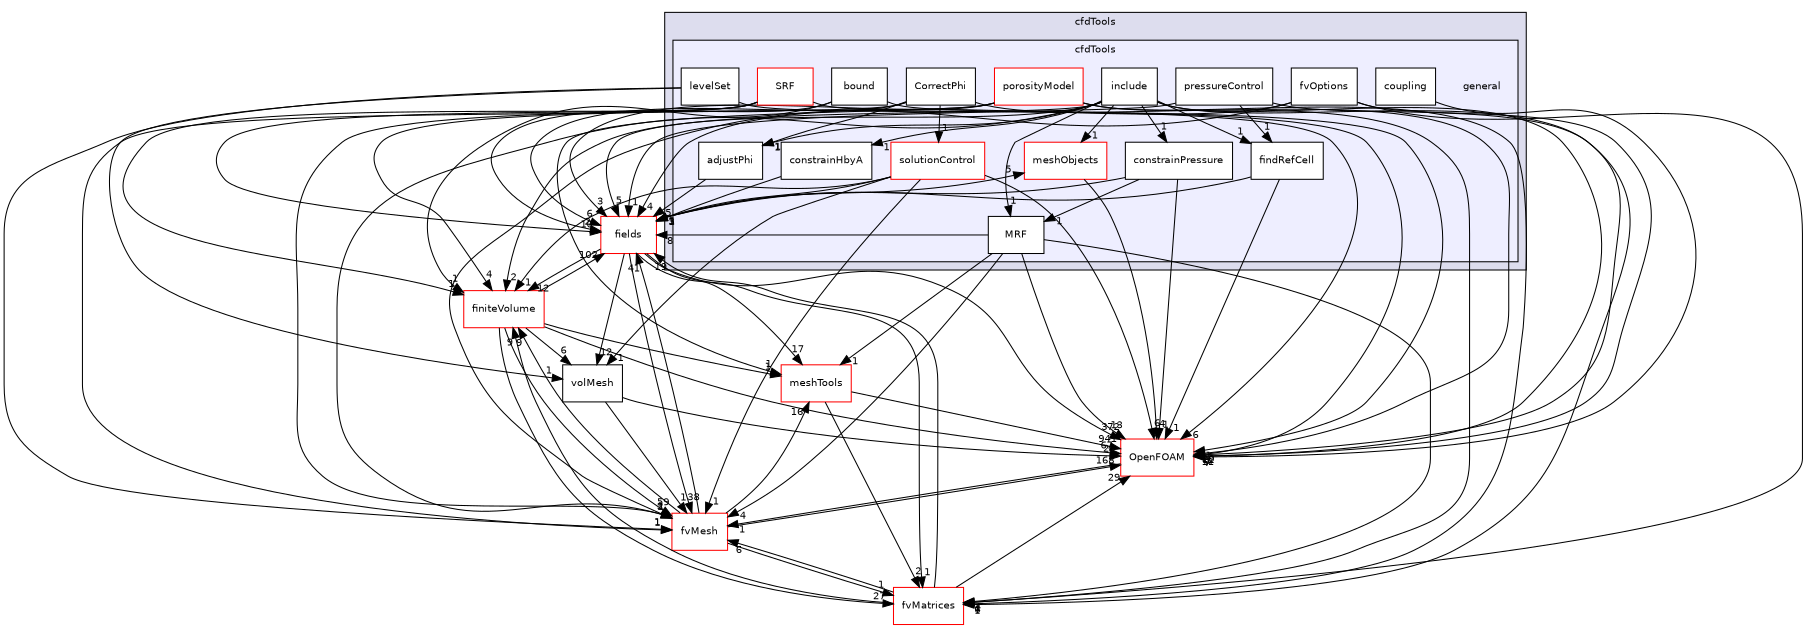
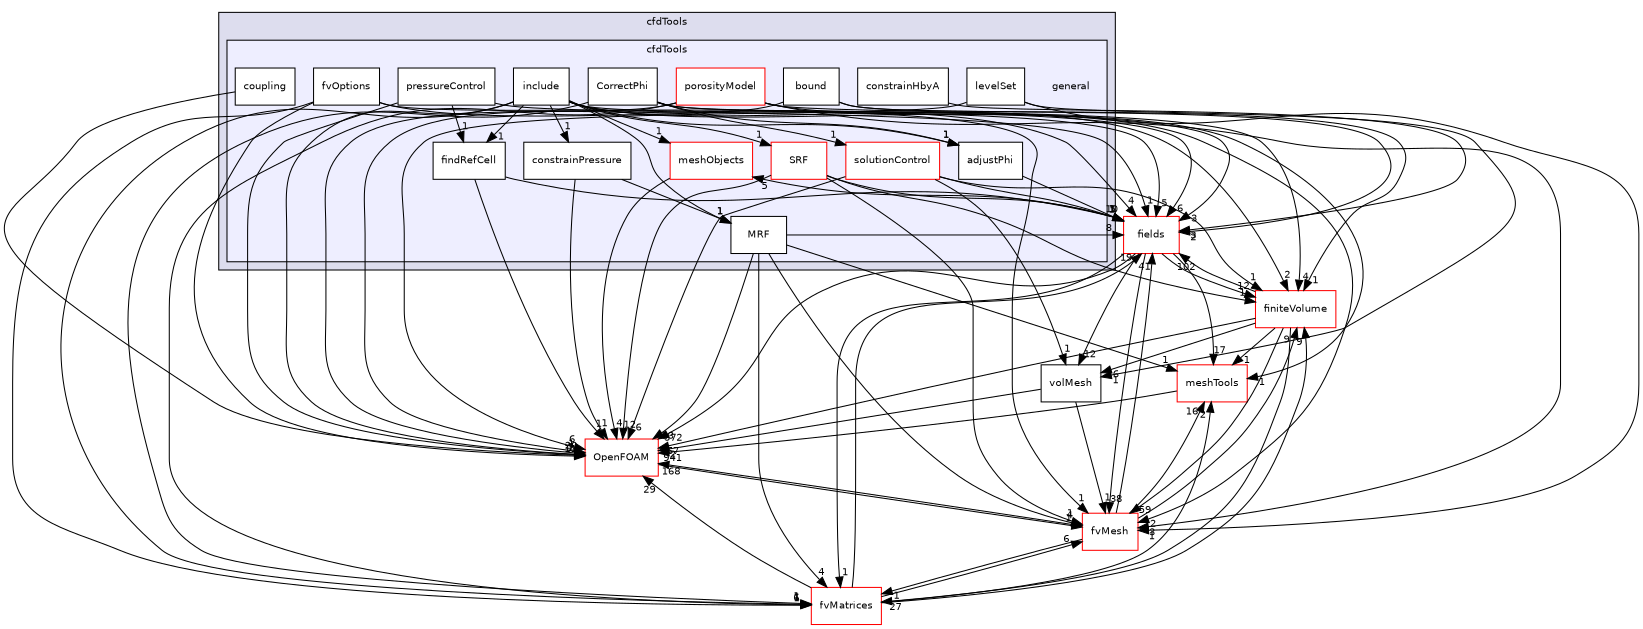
(992, 126) -> (665, 123)
(895, 193) -> none
(796, 329) -> none
(870, 490) -> (1134, 557)
